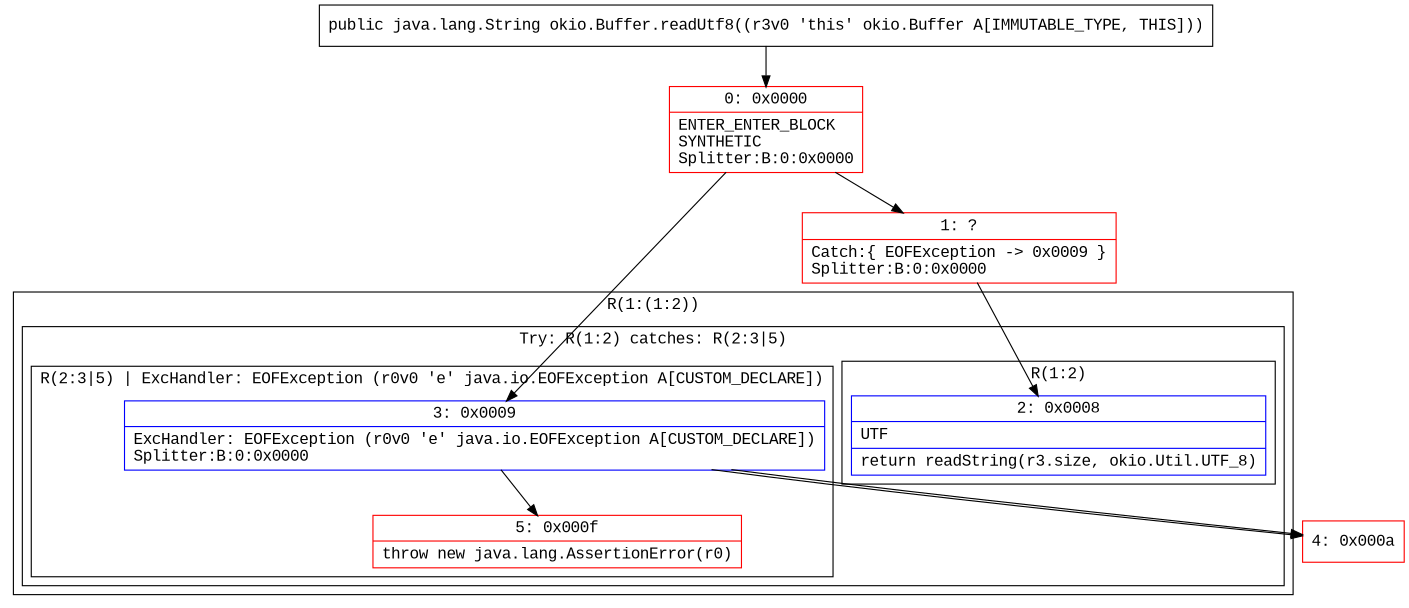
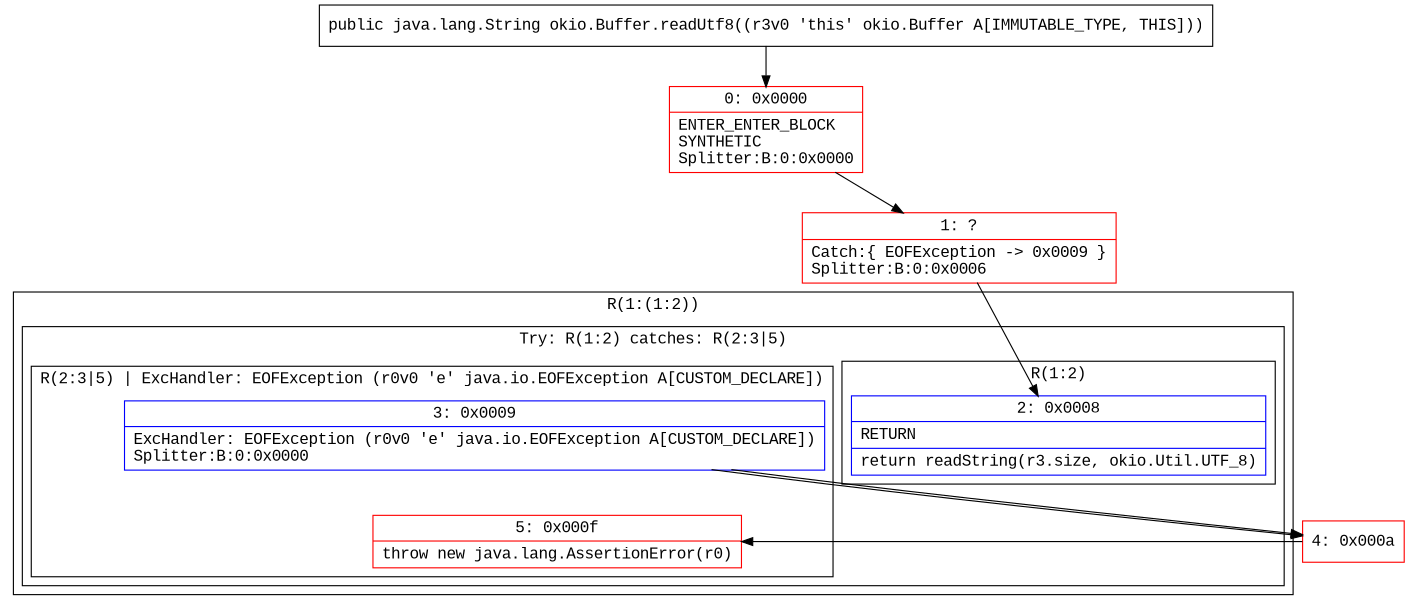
(899, 269) -> (899, 269)
(620, 283) -> none
(874, 434) -> (888, 434)
(516, 488) -> (1028, 542)
